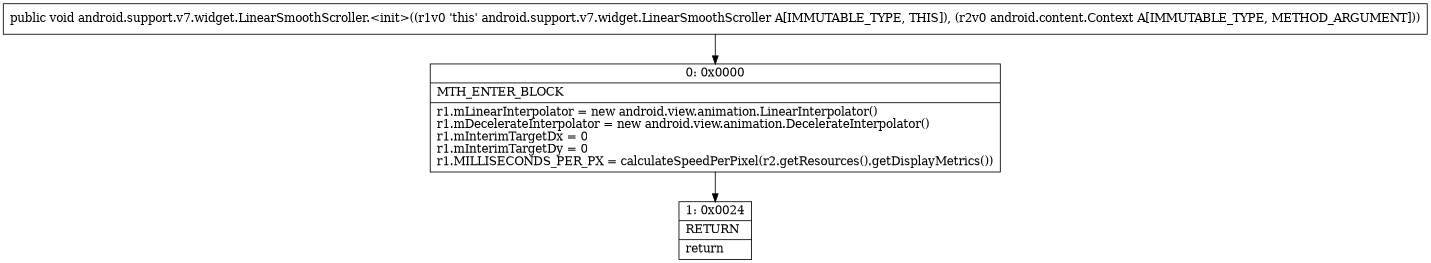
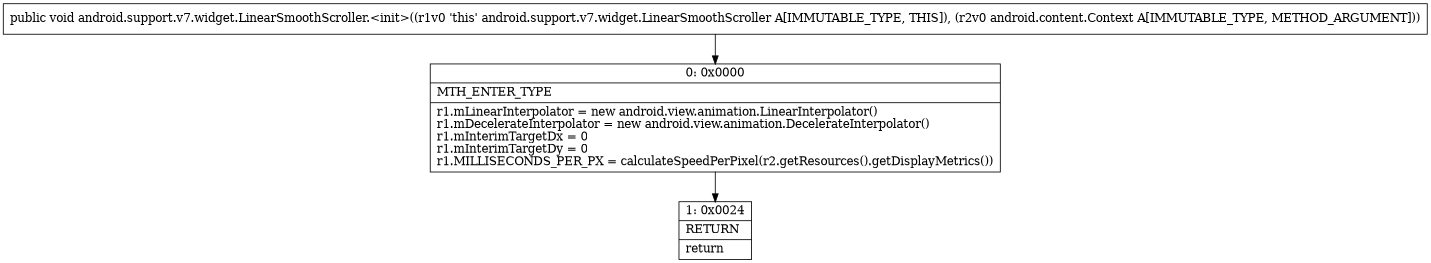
(500, 92) -> (495, 92)
